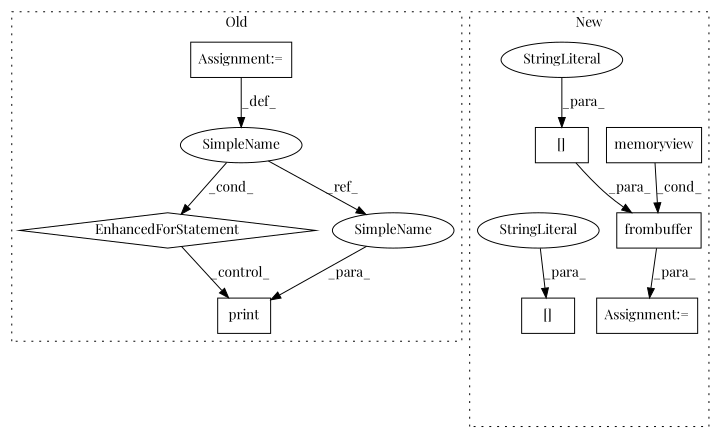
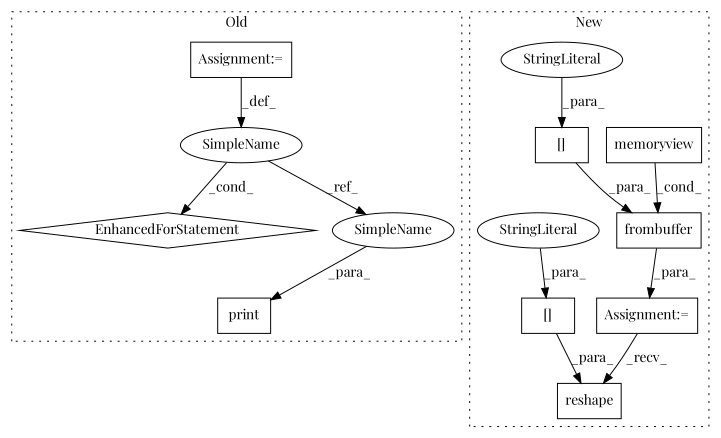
(202, 269) -> none
none -> (589, 401)
